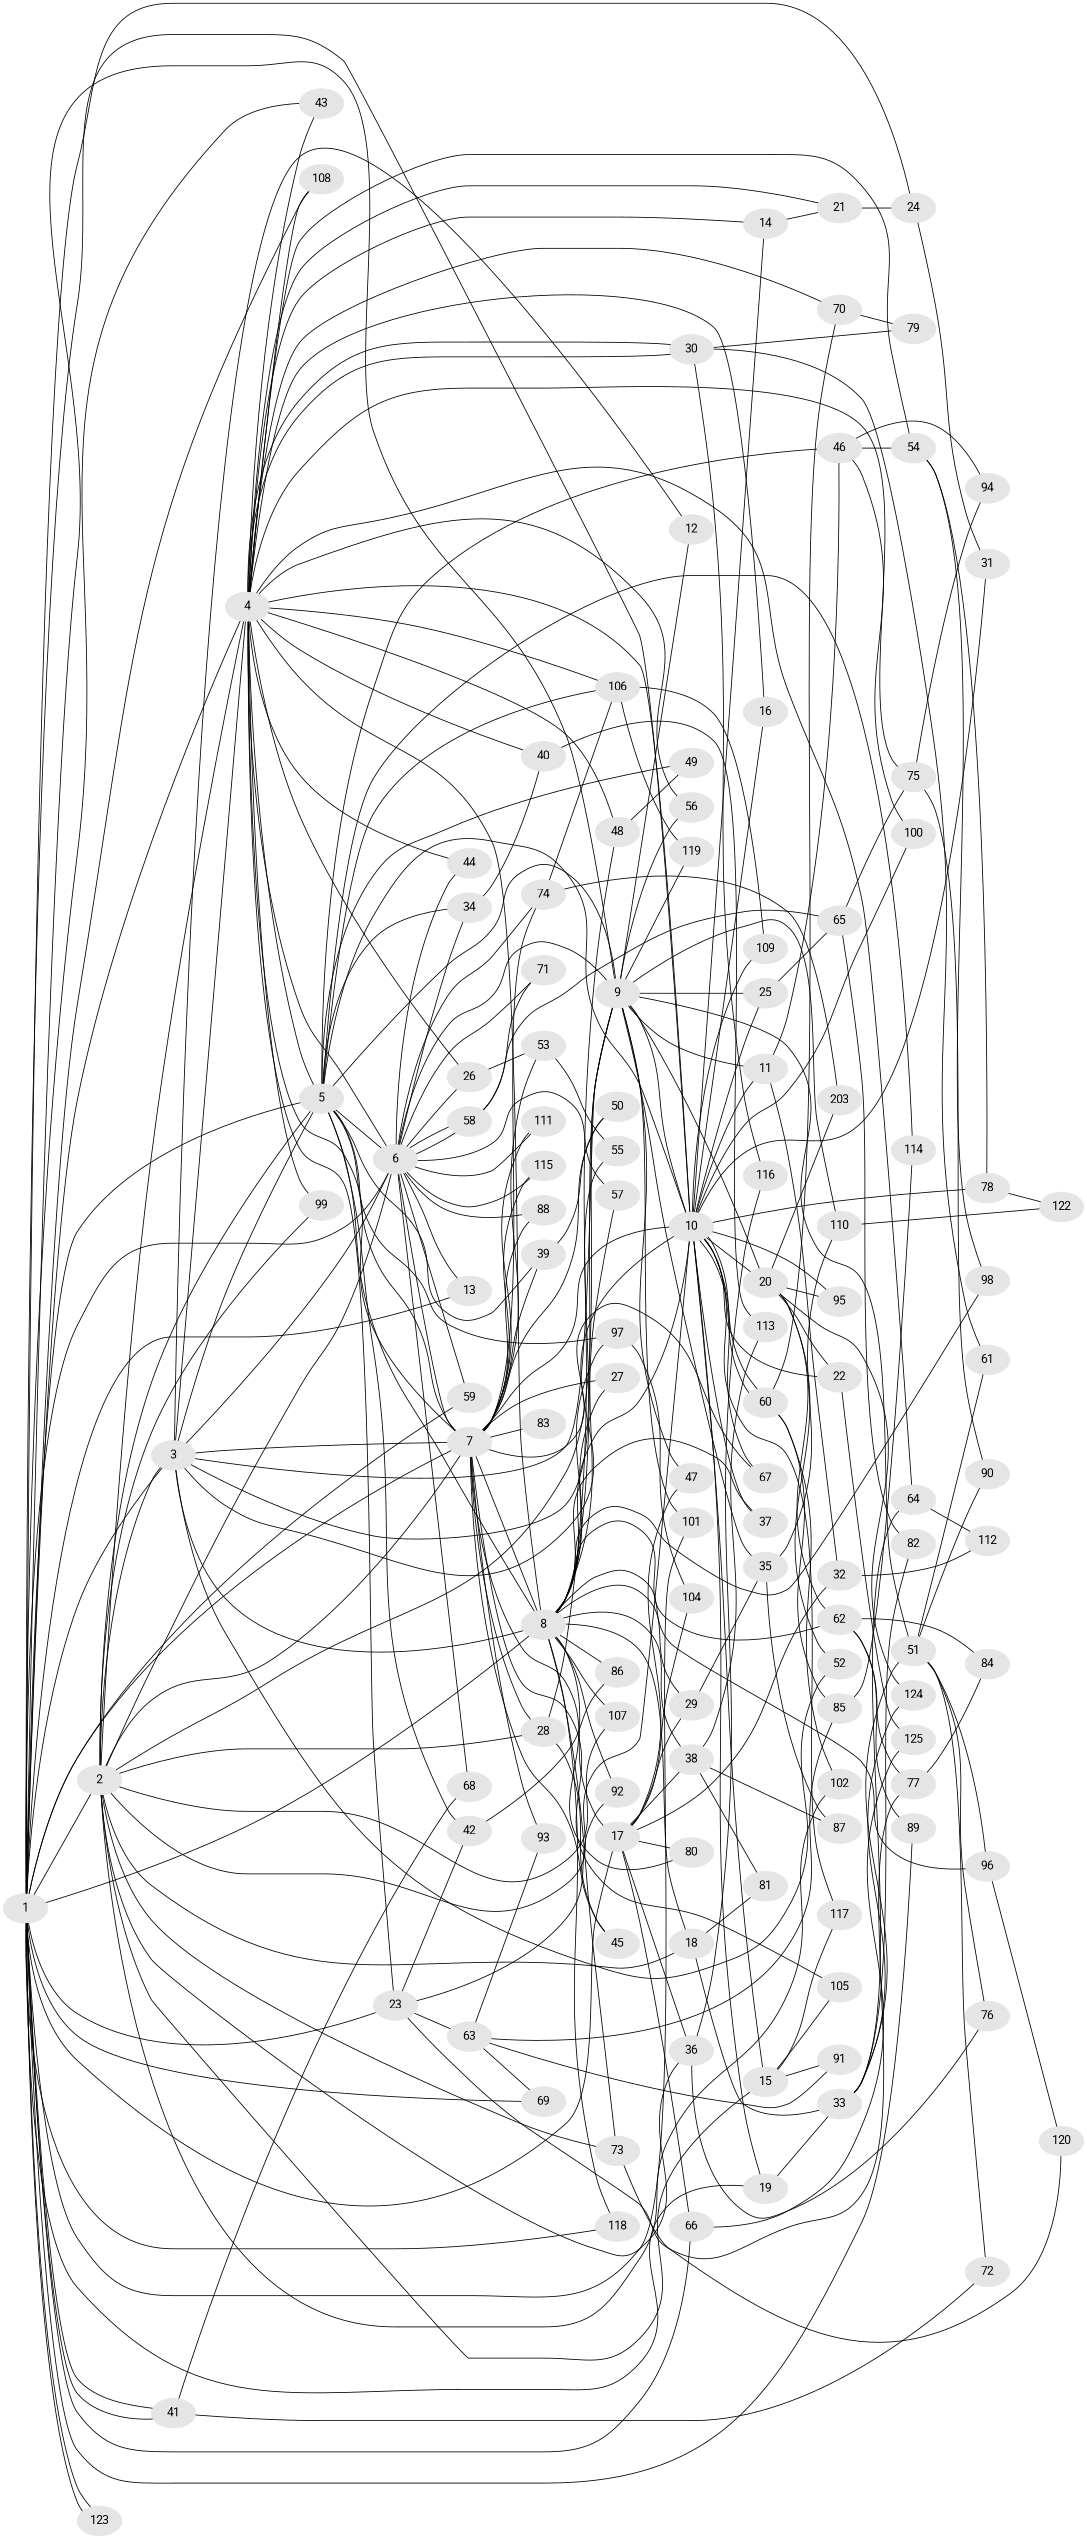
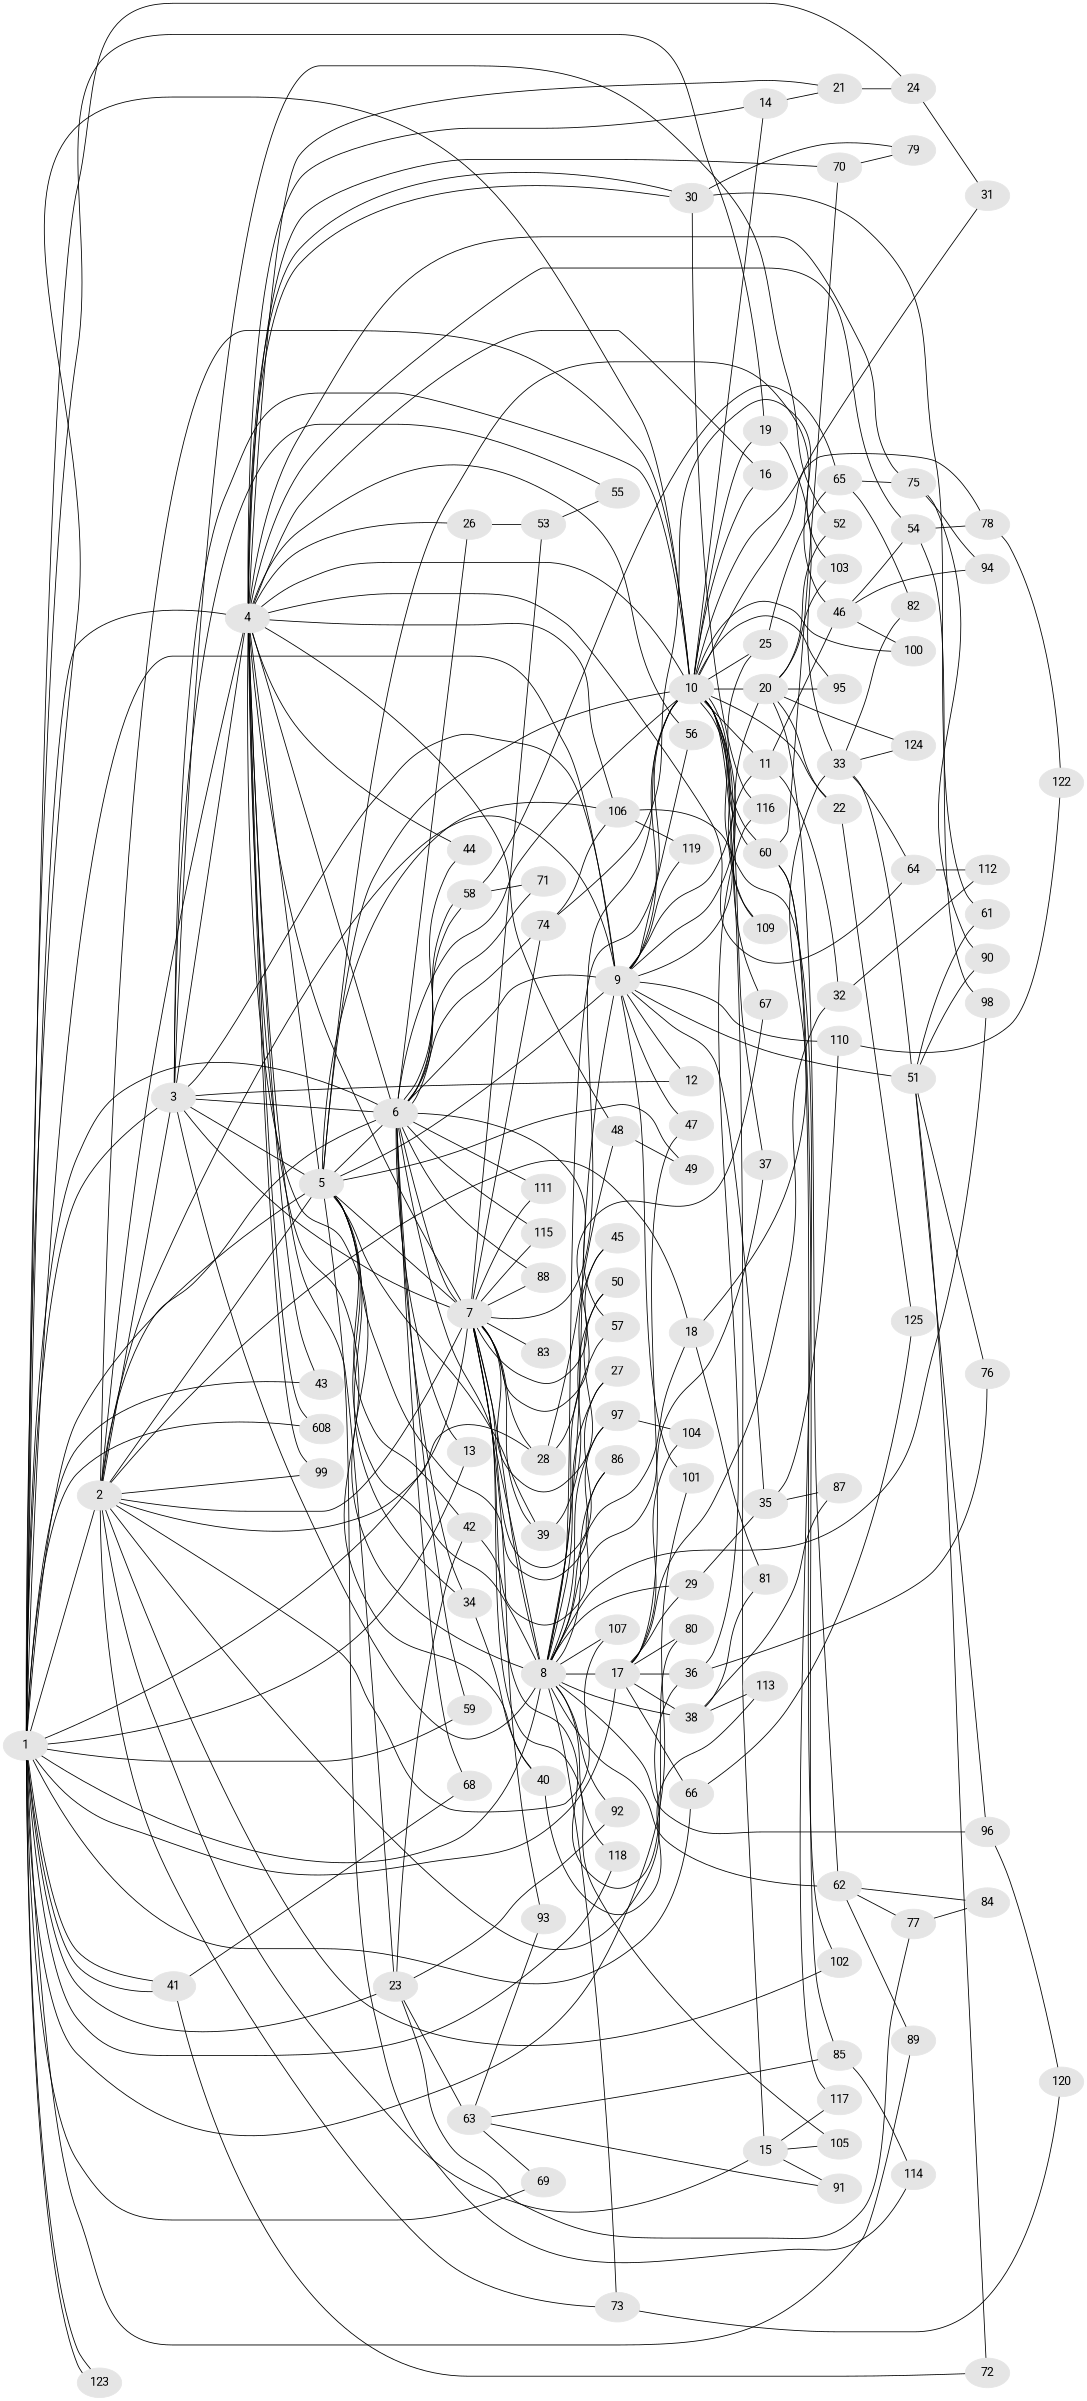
(321, 179) -> (321, 1429)
none -> (499, 907)
(839, 1100) -> (839, 569)
none -> (475, 1392)
